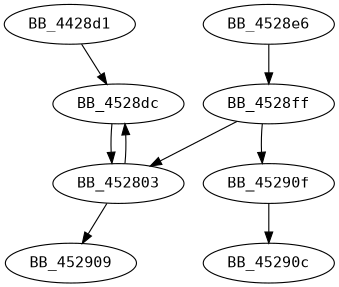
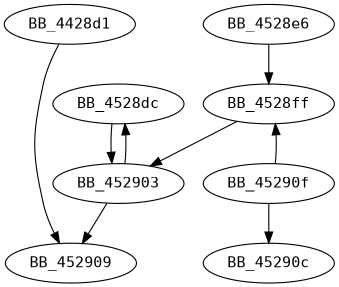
(91, 59) -> (35, 138)
(261, 138) -> (276, 149)
(118, 184) -> (118, 184)
